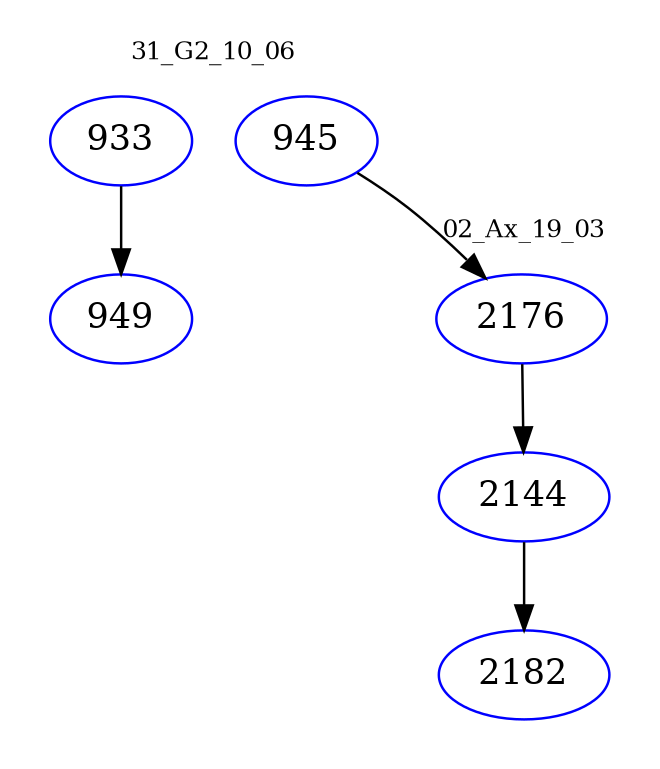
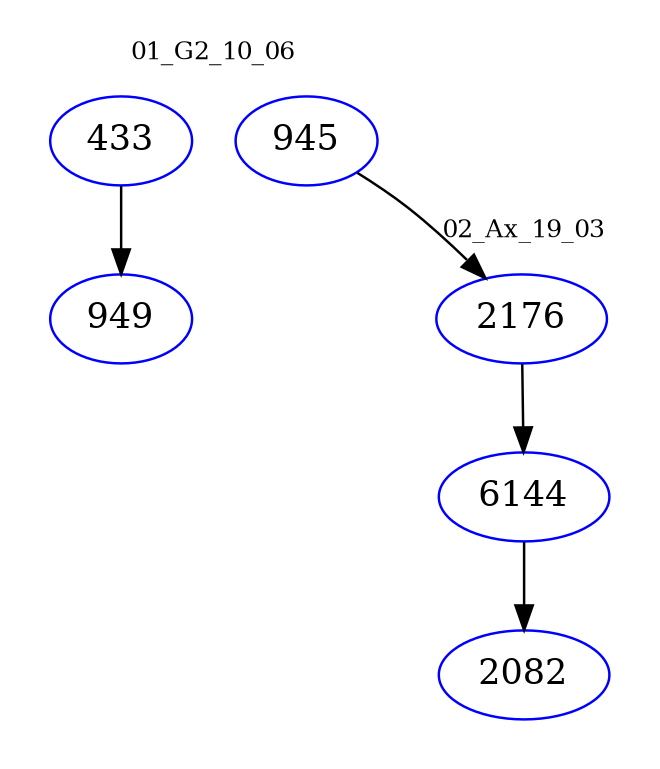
(214, 53) -> (214, 53)
(121, 141) -> (121, 141)
(524, 497) -> (524, 497)
(524, 675) -> (524, 675)
